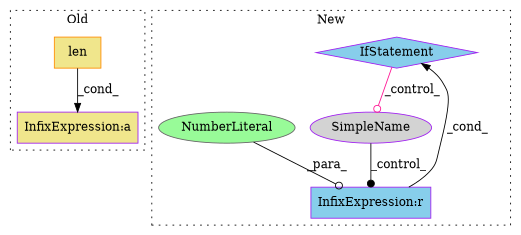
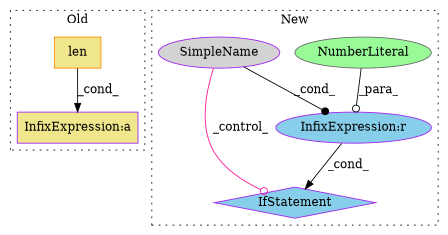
(385, 86) -> (209, 140)
(398, 165) -> (315, 90)
(371, 203) -> (354, 128)
